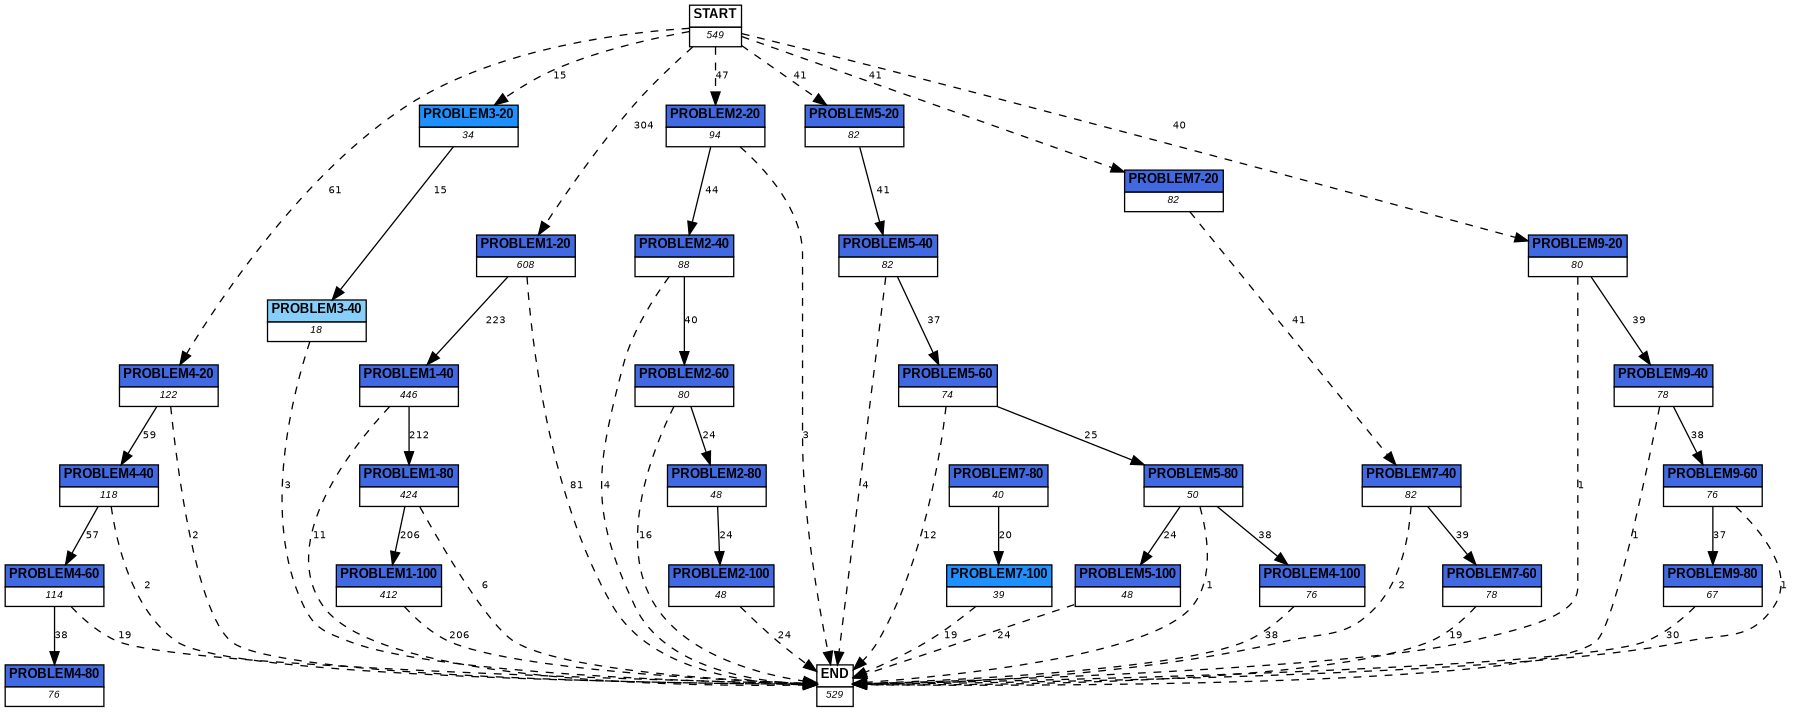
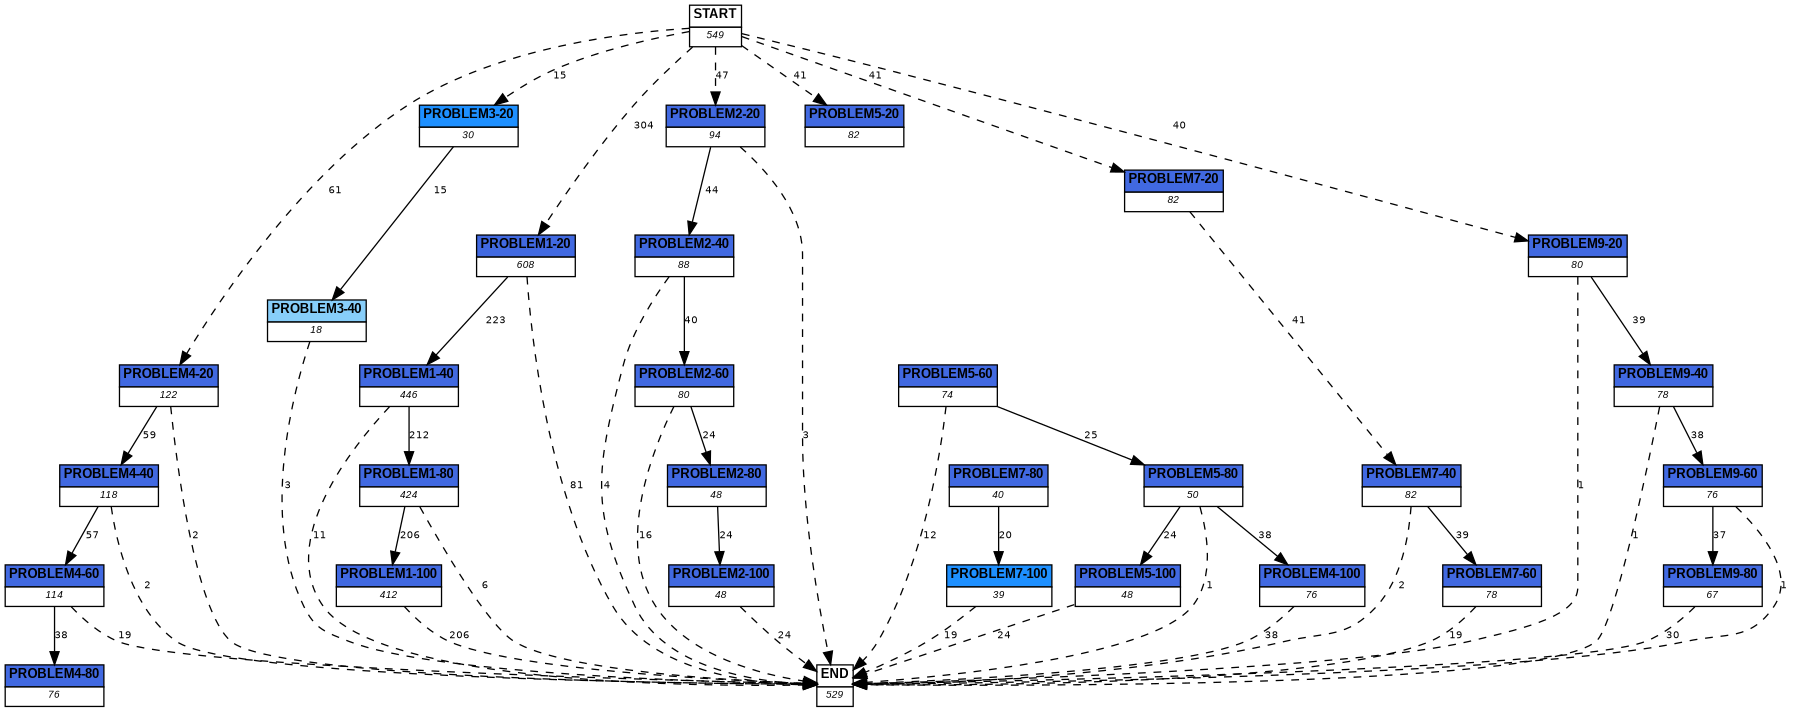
(469, 135) -> (469, 135)
(888, 256) -> none
